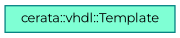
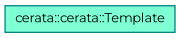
(90, 19) -> (90, 19)
